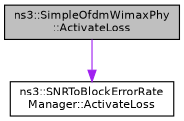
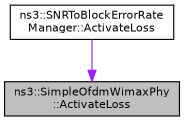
(92, 55) -> (92, 55)
